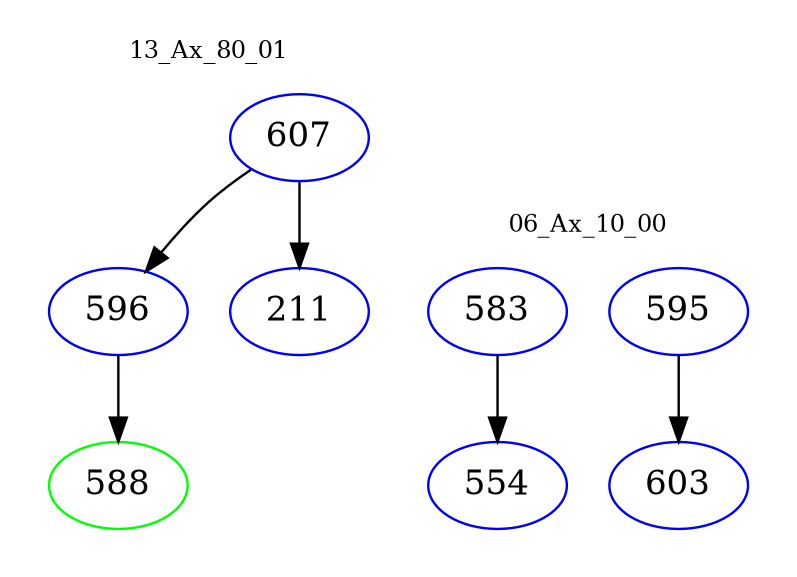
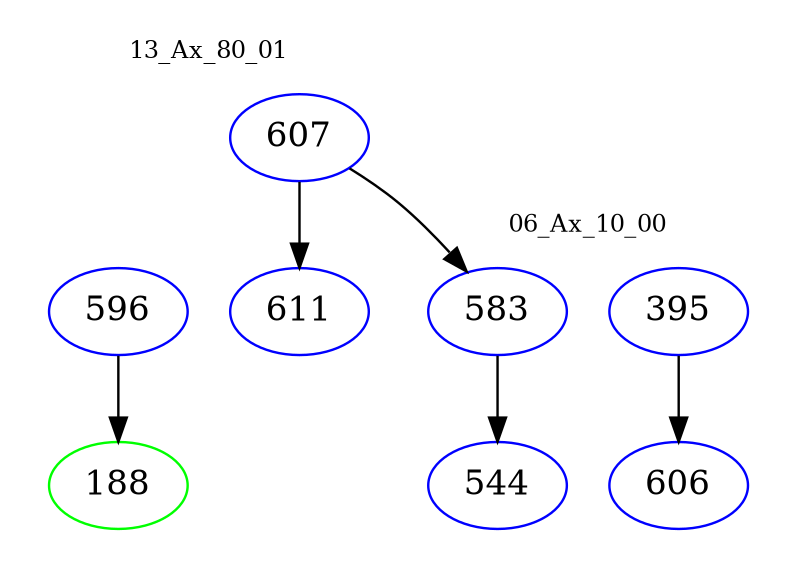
(203, 207) -> (425, 227)
(299, 312) -> (299, 312)
(679, 312) -> (679, 312)
(118, 485) -> (118, 485)
(498, 485) -> (498, 485)
(679, 485) -> (679, 485)
